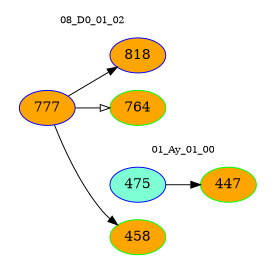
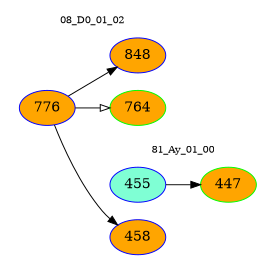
(138, 55) -> (138, 55)
(47, 108) -> (47, 108)
(183, 150) -> (183, 150)
(138, 185) -> (138, 185)
(138, 237) -> (138, 237)
